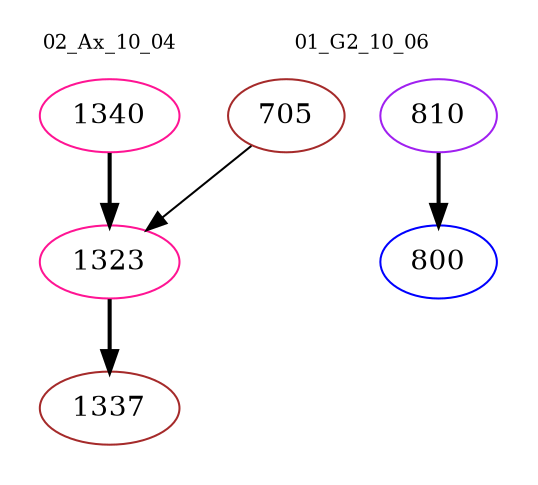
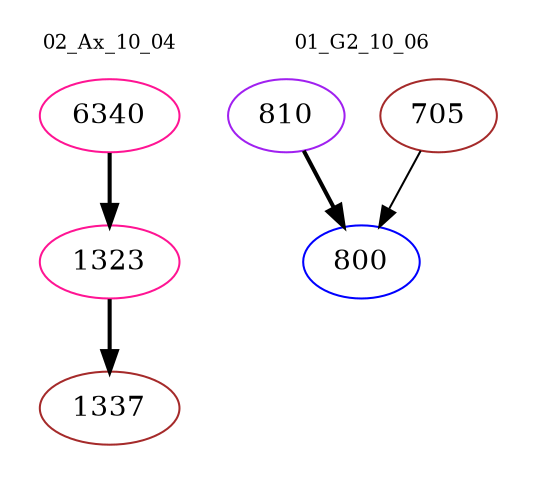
(110, 116) -> (110, 116)
(225, 167) -> (405, 180)
